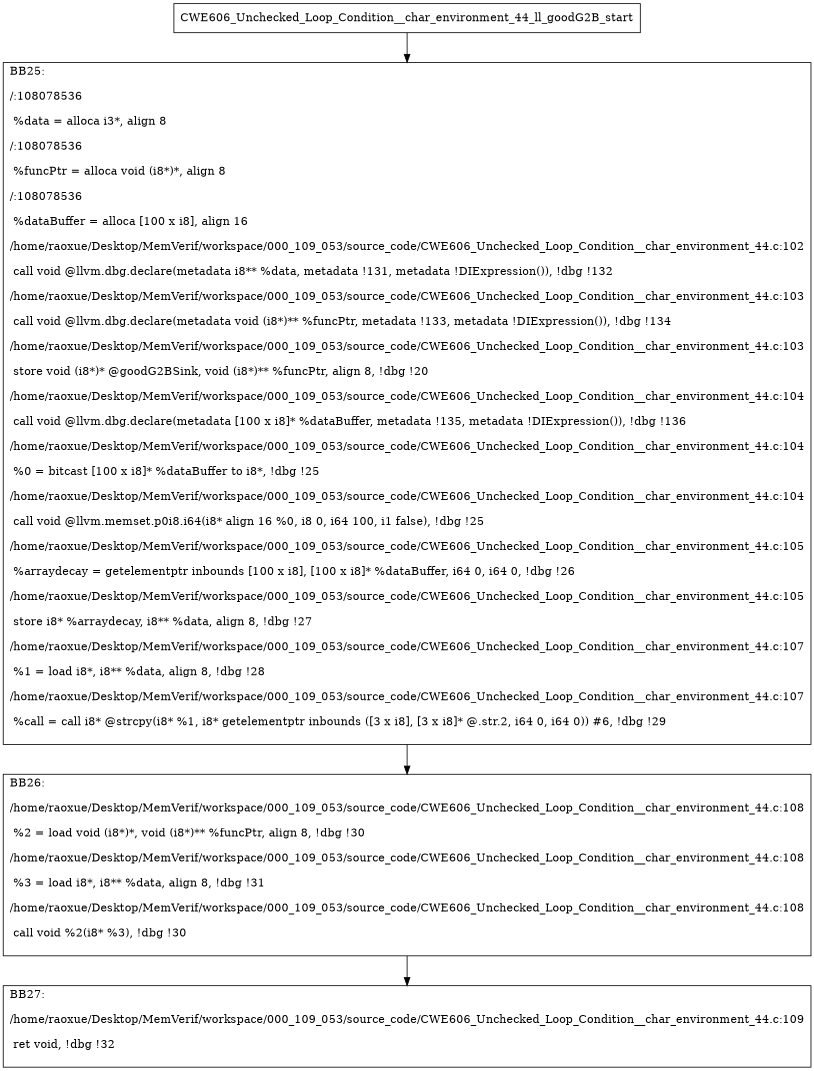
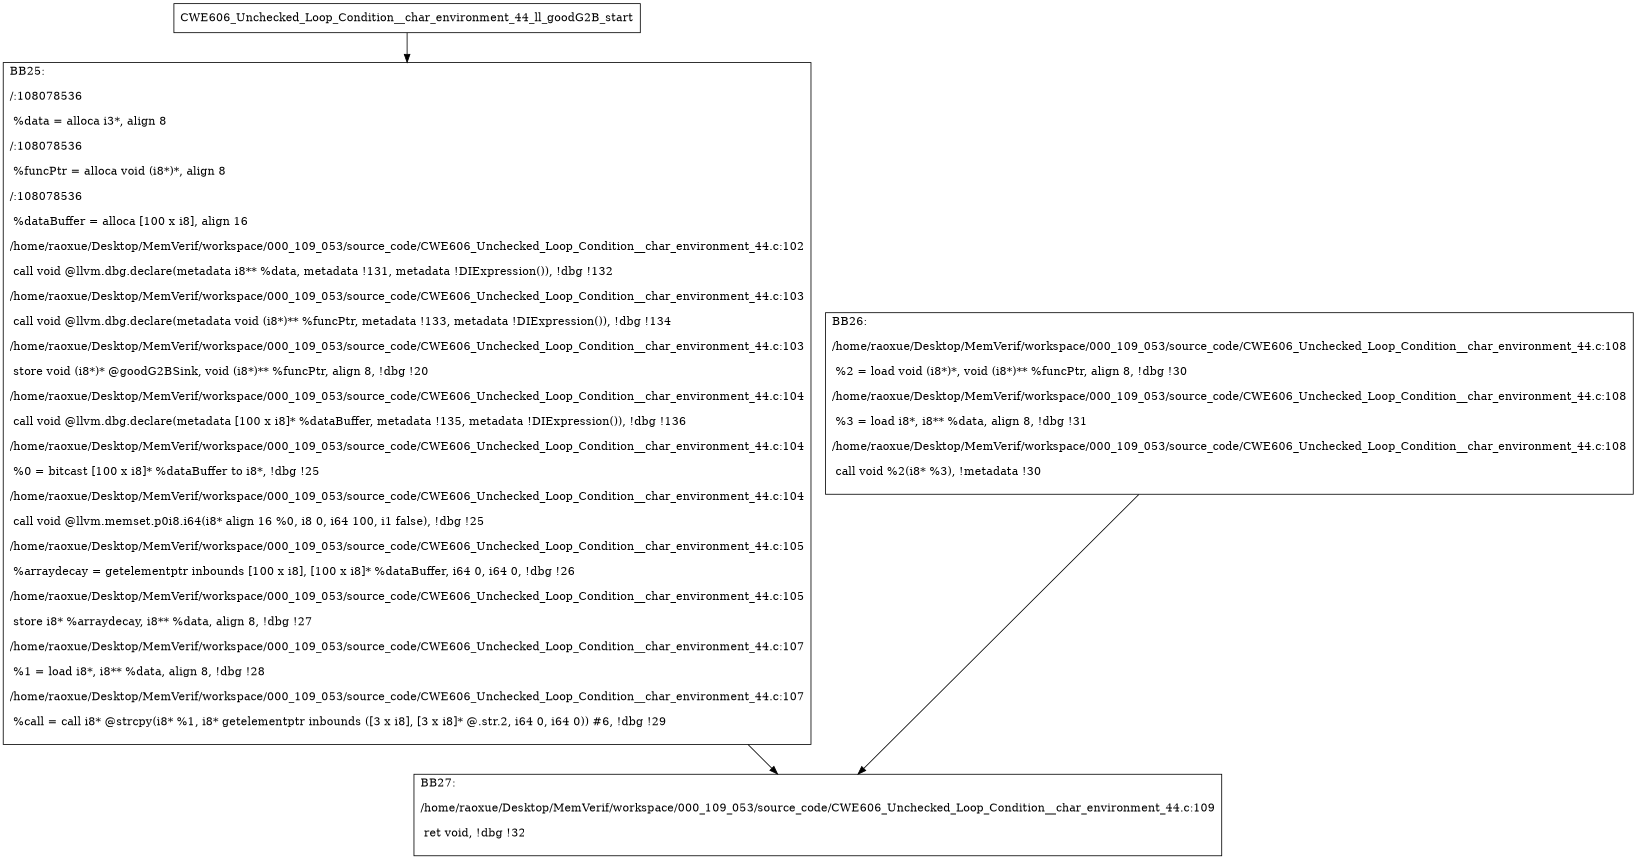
(407, 755) -> (760, 756)
(98, 933) -> (937, 472)
